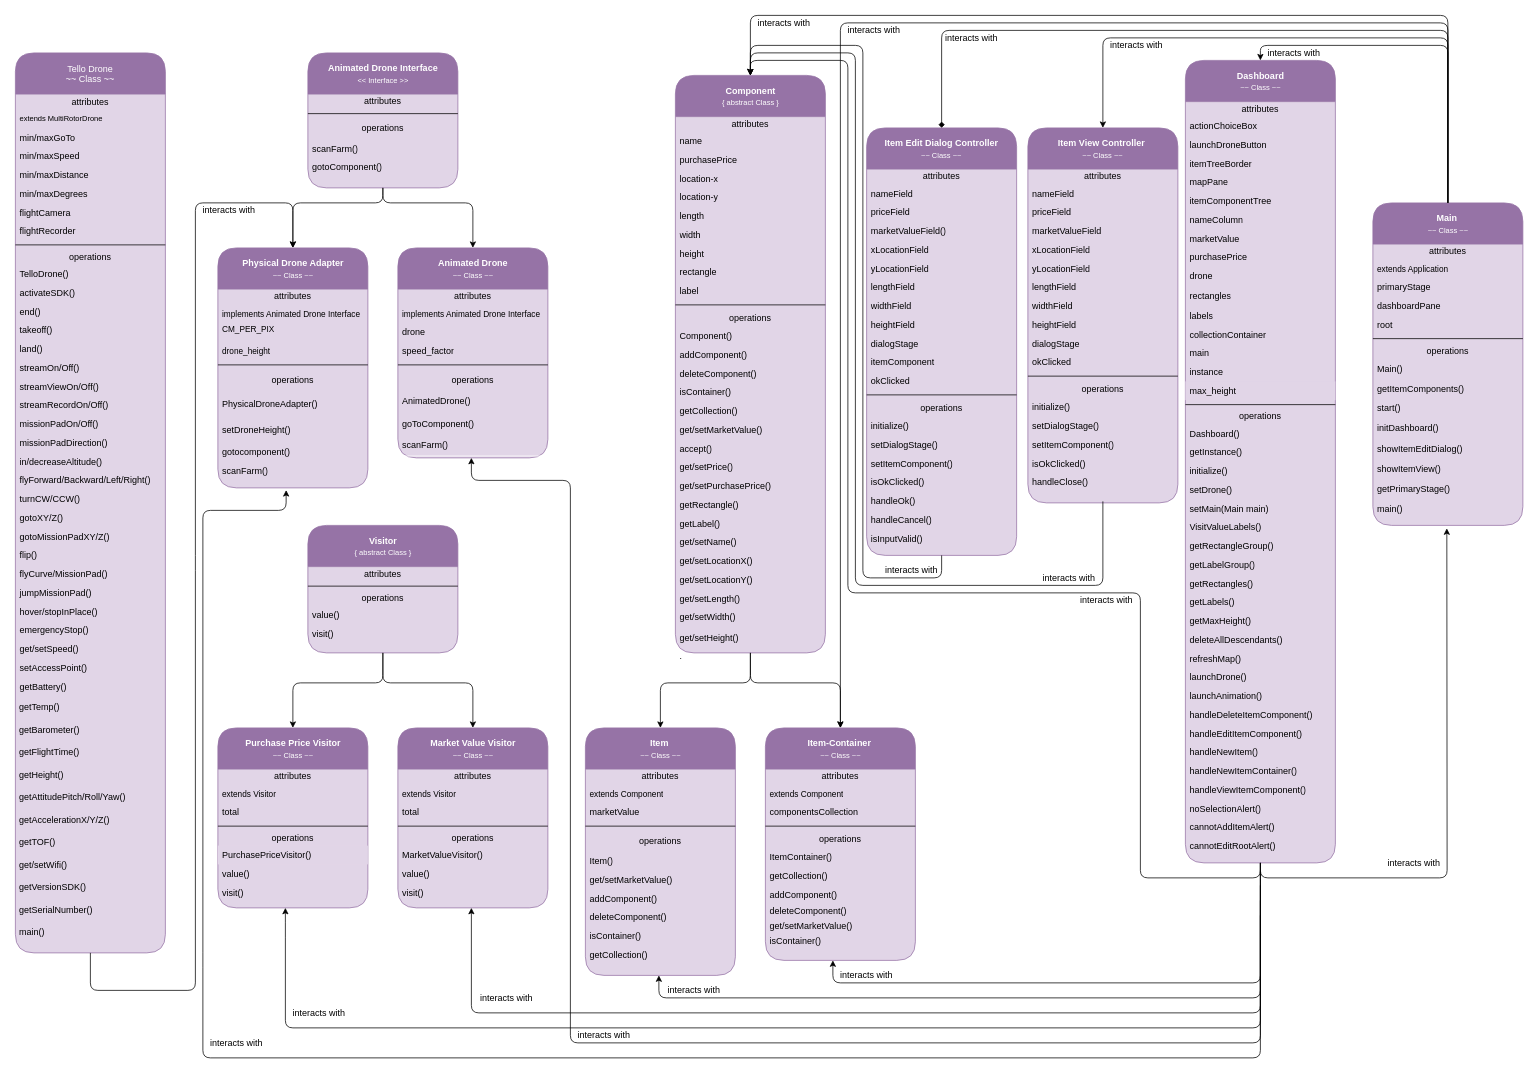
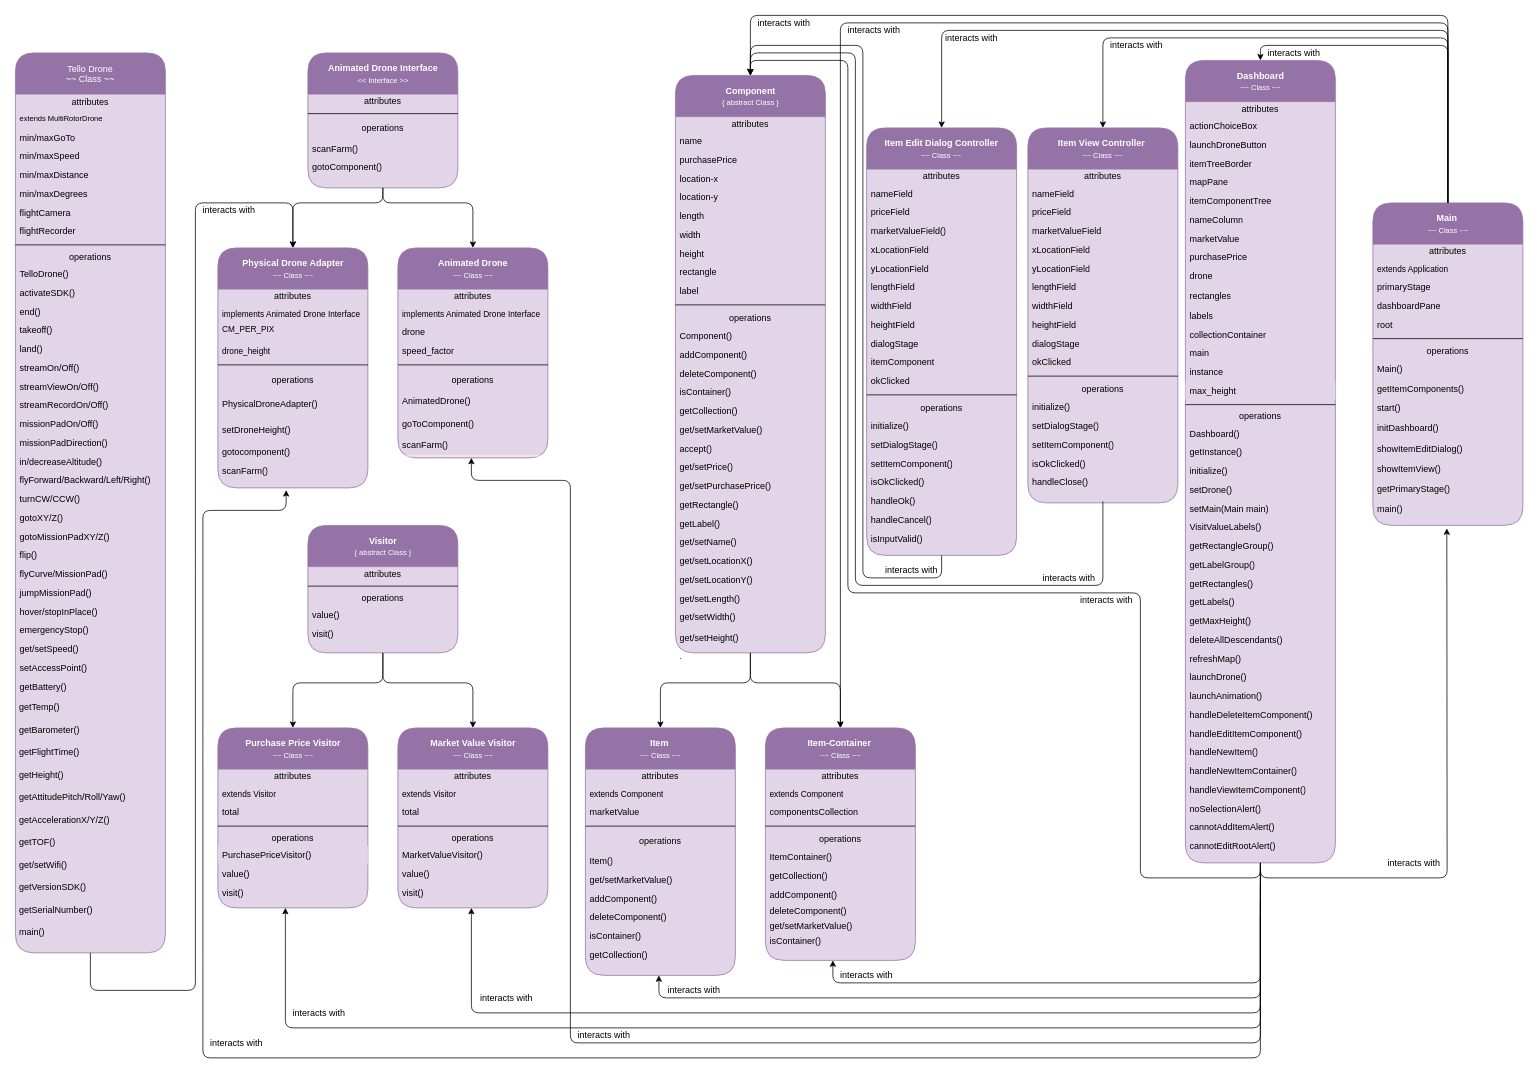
(942, 121) -> (942, 121)
